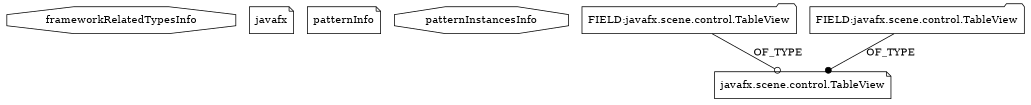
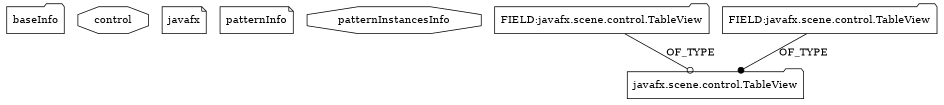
none -> (35, 20)
(121, 20) -> (113, 20)
(803, 85) -> (715, 85)
